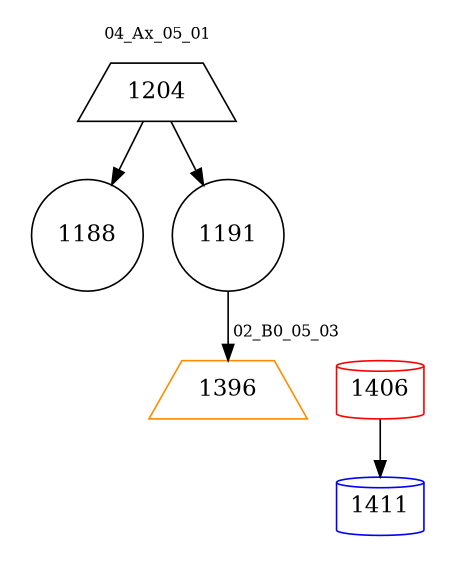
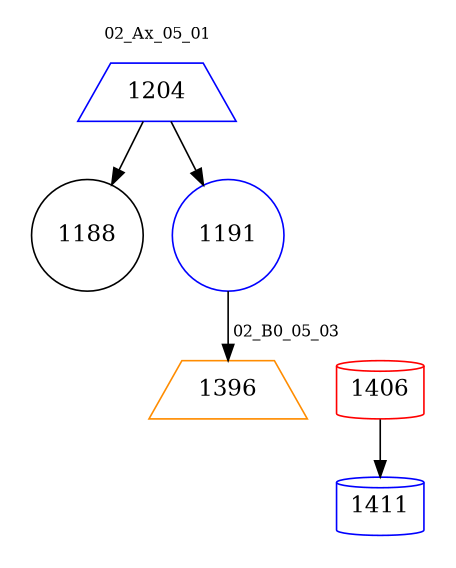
(158, 35) -> (158, 35)
(157, 92) -> (157, 92)
(228, 235) -> (228, 235)
